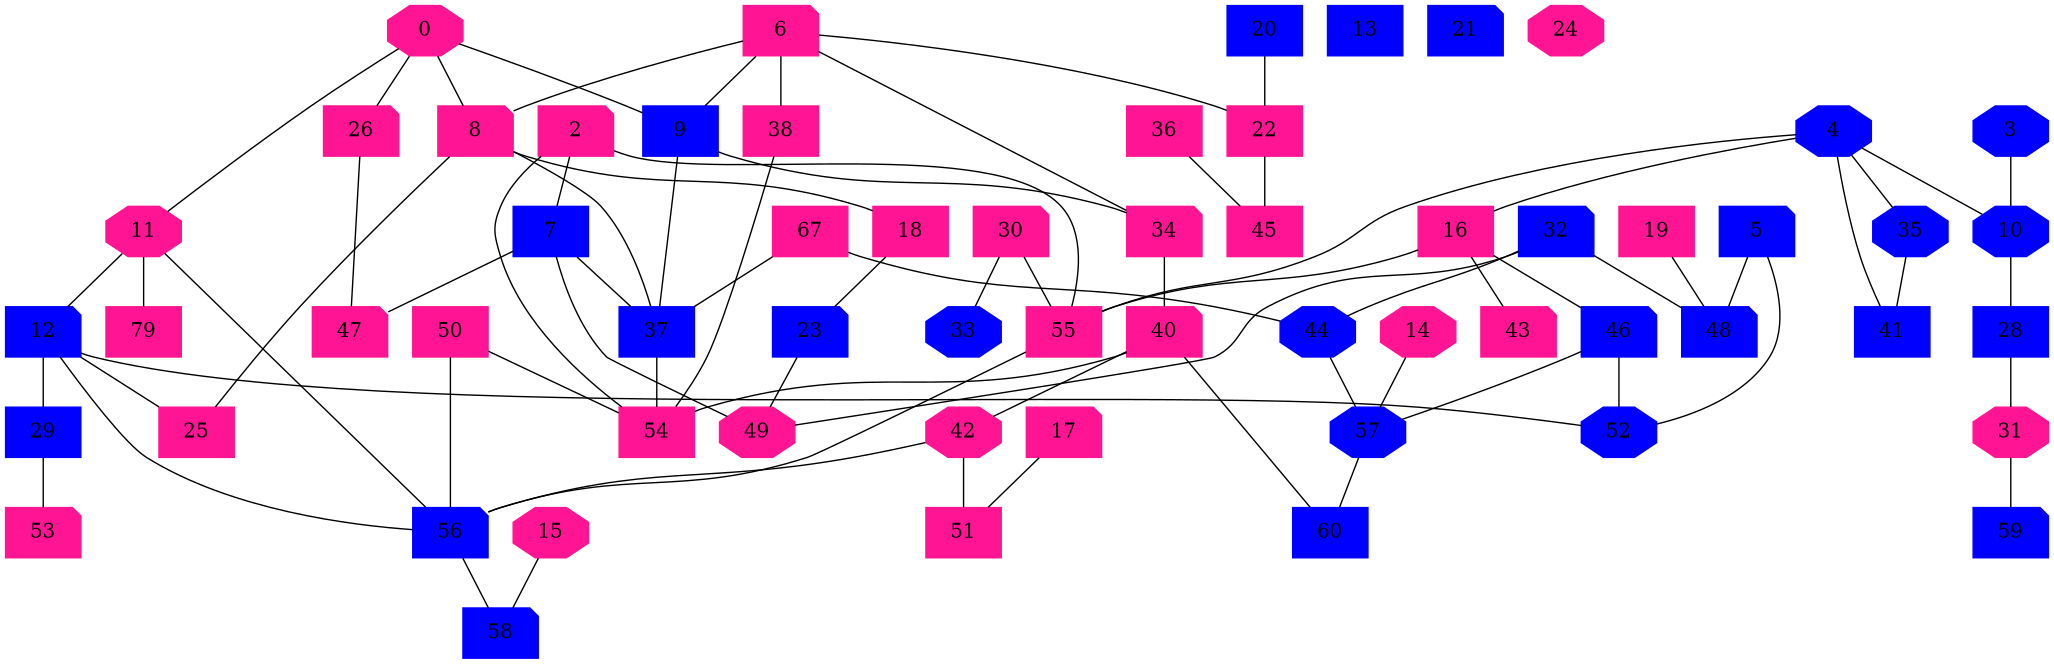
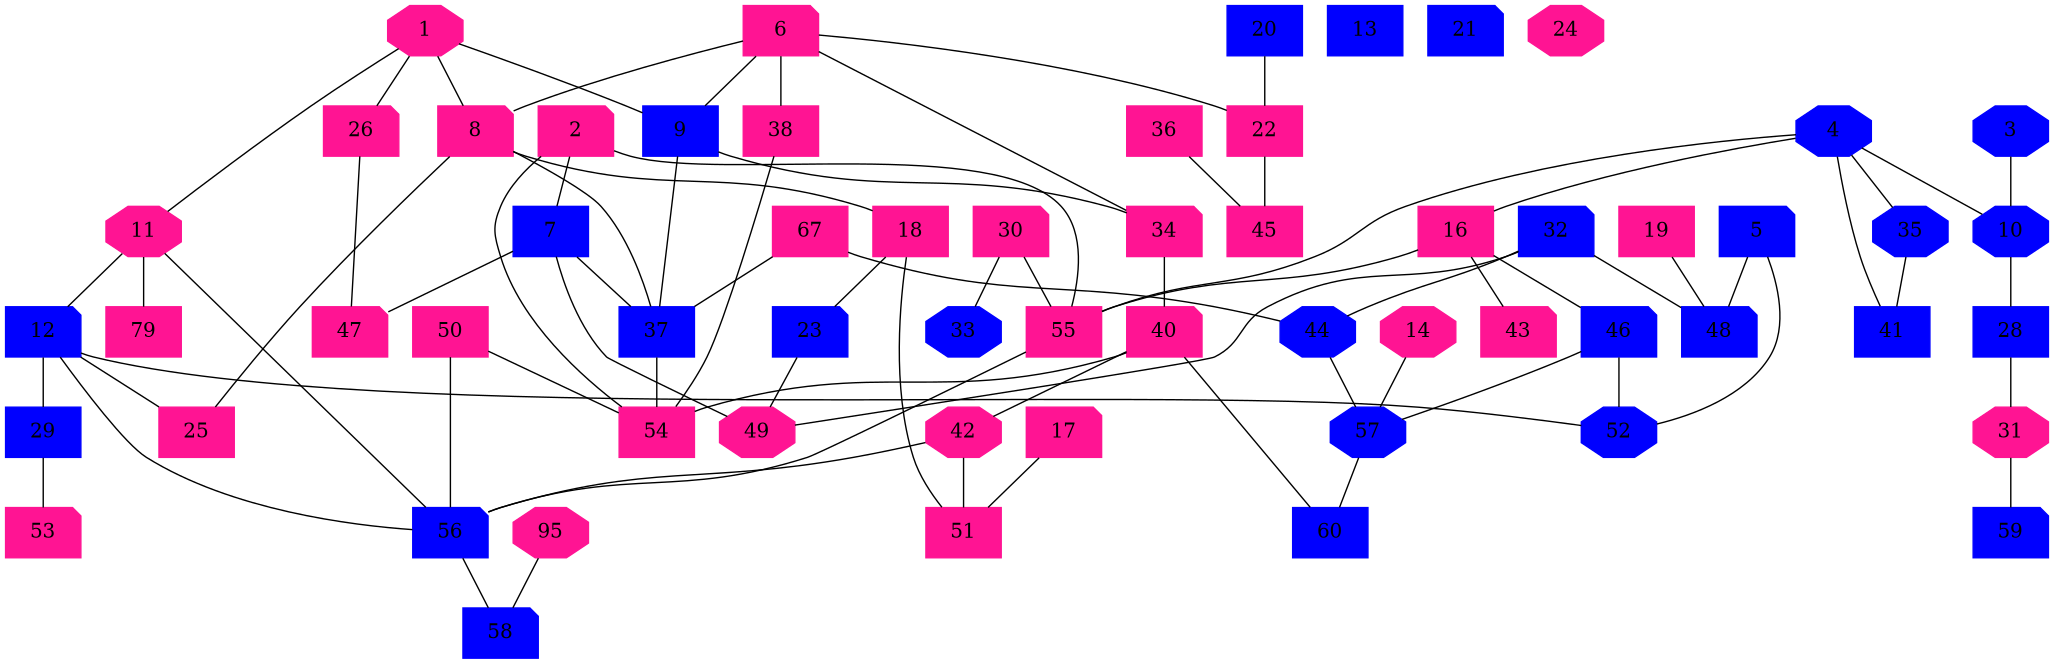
(425, 31) -> (425, 31)
none -> (900, 374)
(551, 533) -> (551, 533)
